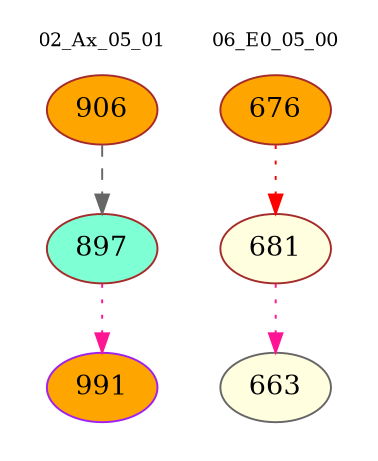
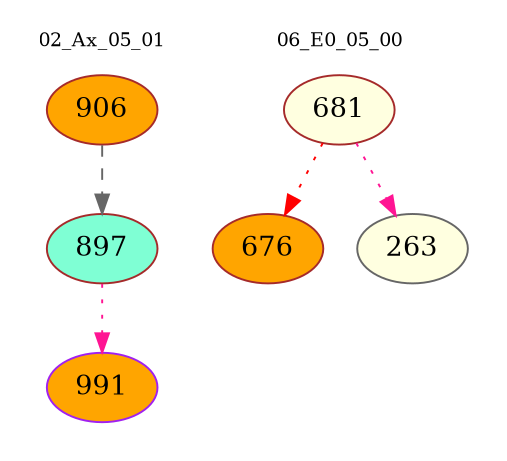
(276, 170) -> (308, 170)
(276, 387) -> (413, 249)
